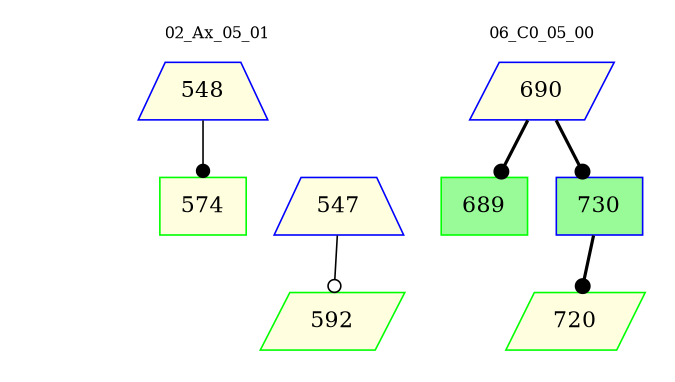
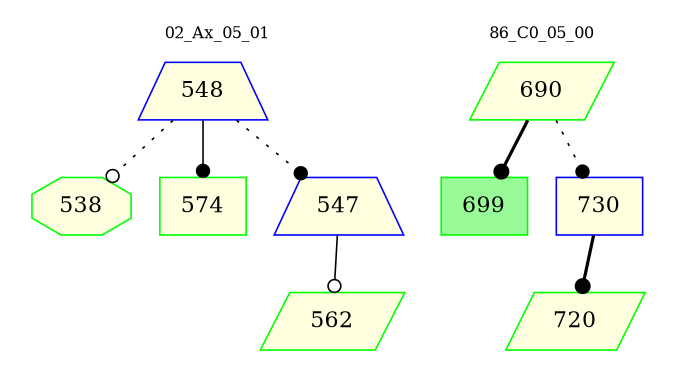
(542, 34) -> (542, 34)
(542, 91) -> (542, 91)
(568, 143) -> (568, 143)
none -> (266, 145)
none -> (82, 206)
(484, 206) -> (484, 206)
(599, 206) -> (599, 206)
(333, 321) -> (333, 321)
